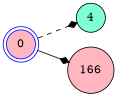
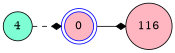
(53, 32) -> (42, 26)
(91, 70) -> (149, 26)
